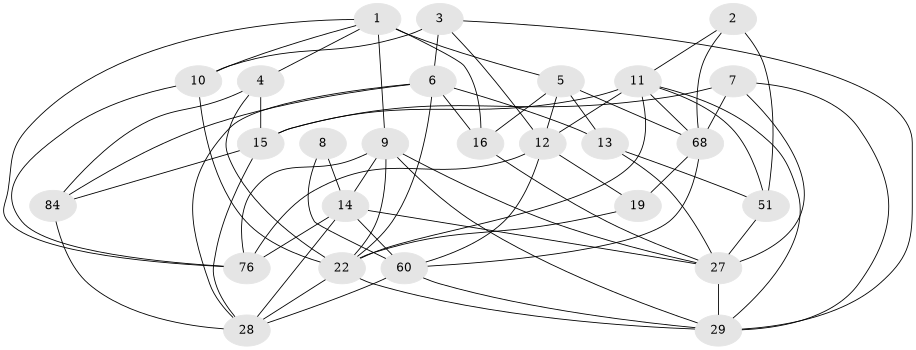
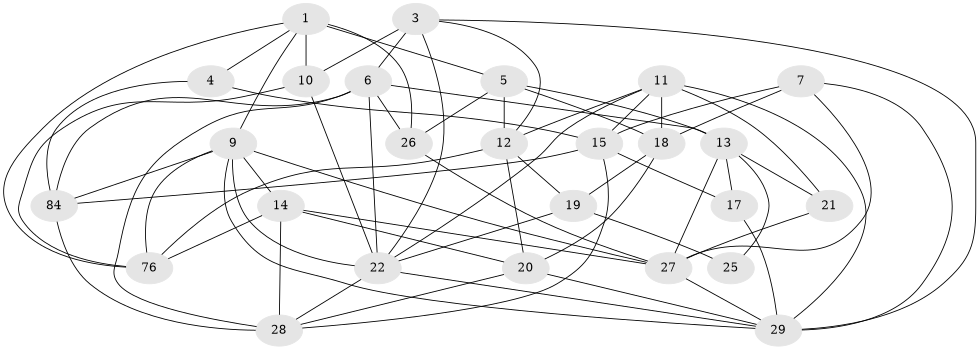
(733, 19) -> none
(323, 144) -> none
(481, 144) -> (409, 144)
(700, 144) -> (662, 144)
none -> (137, 177)
(247, 189) -> (442, 150)
none -> (734, 206)
(766, 206) -> (830, 206)
(404, 268) -> (526, 268)
none -> (731, 268)
